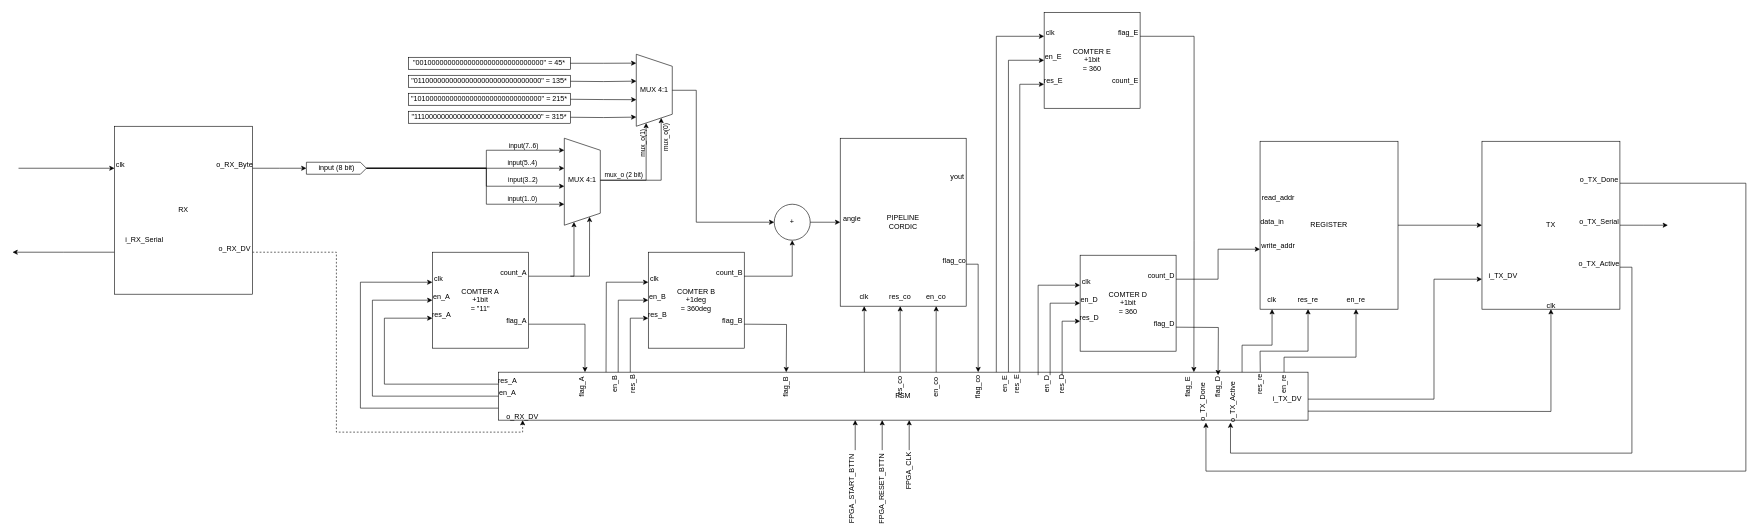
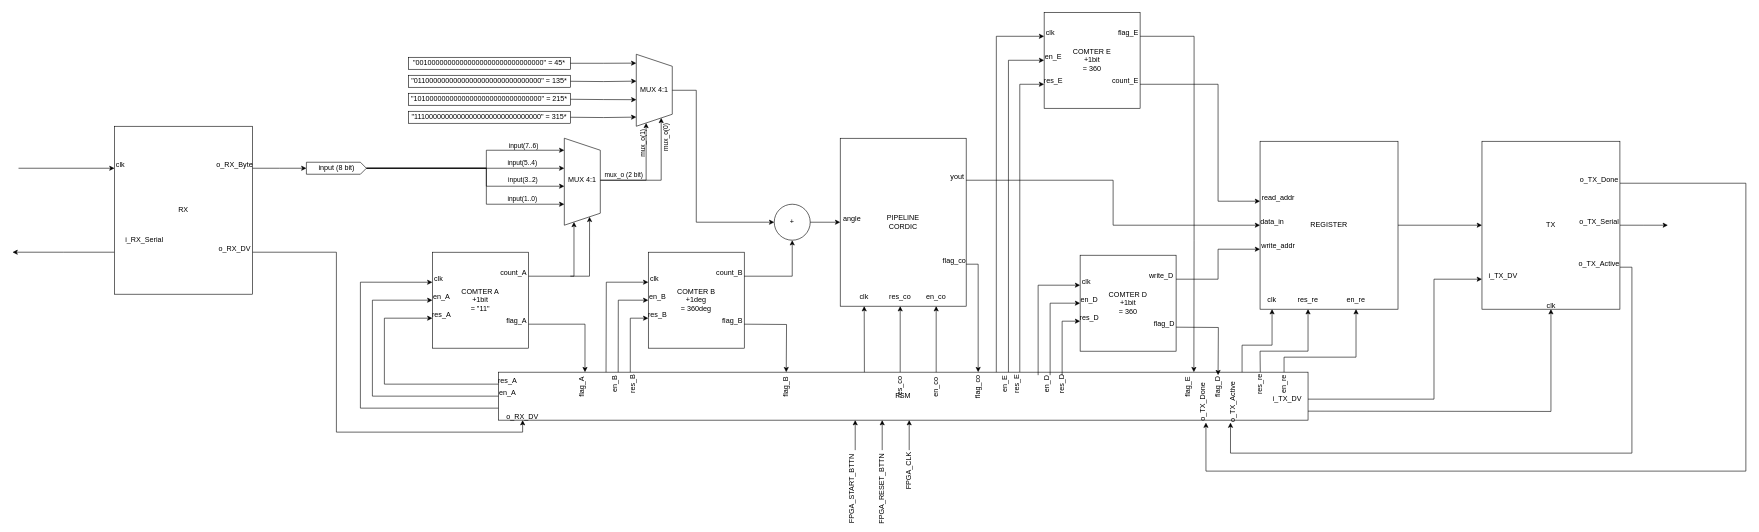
none -> (1217, 84)
none -> (1112, 180)
(1162, 276) -> (1162, 276)
(336, 397) -> (336, 397)
